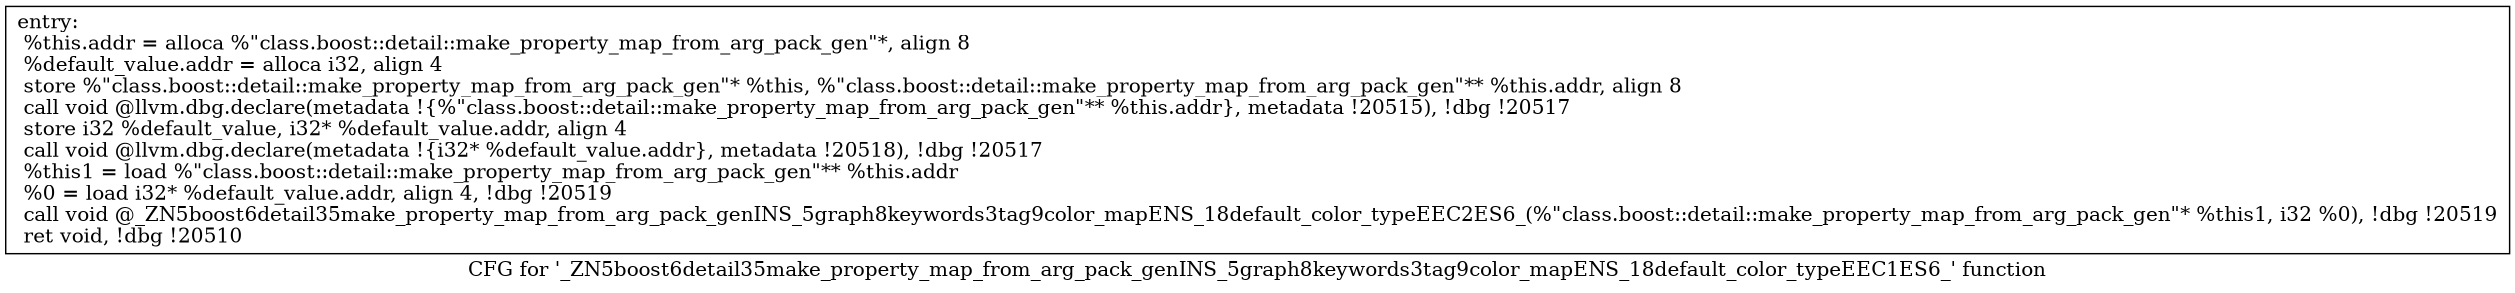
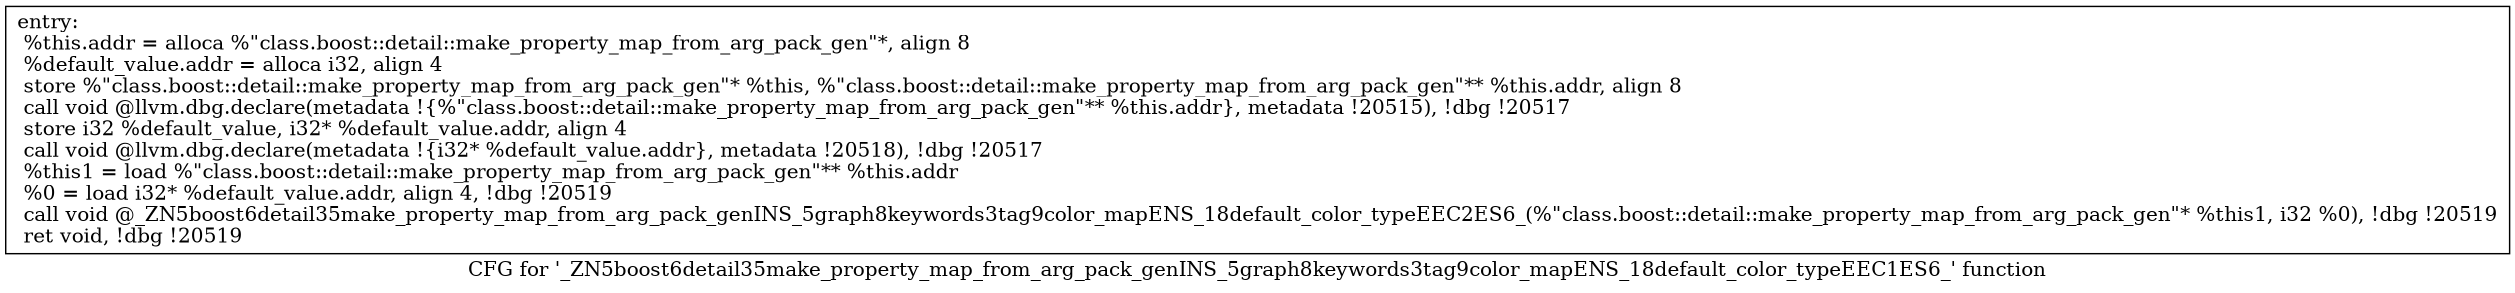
(130, 237) -> (130, 237)
